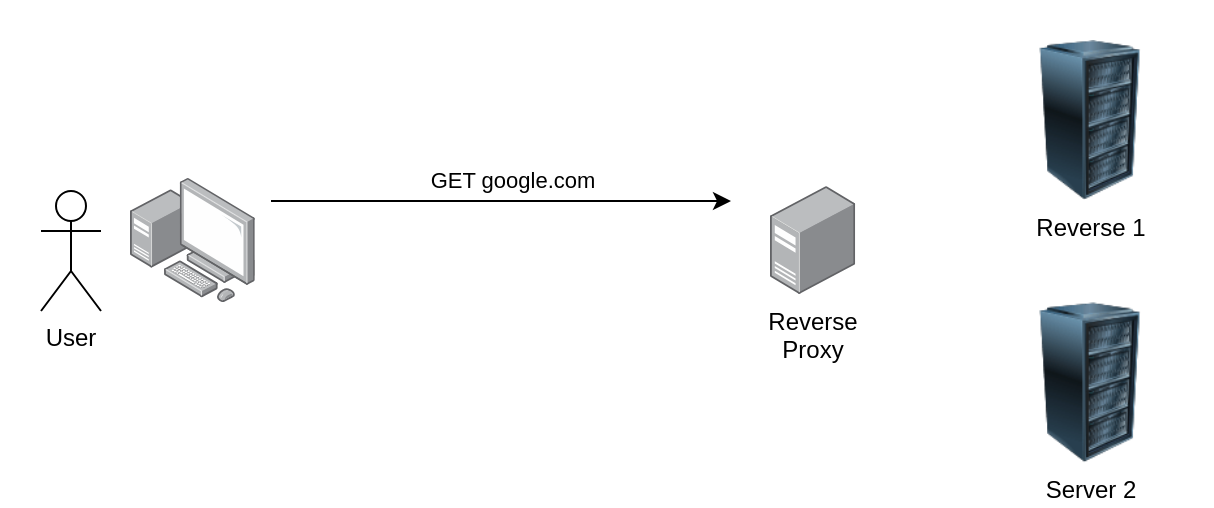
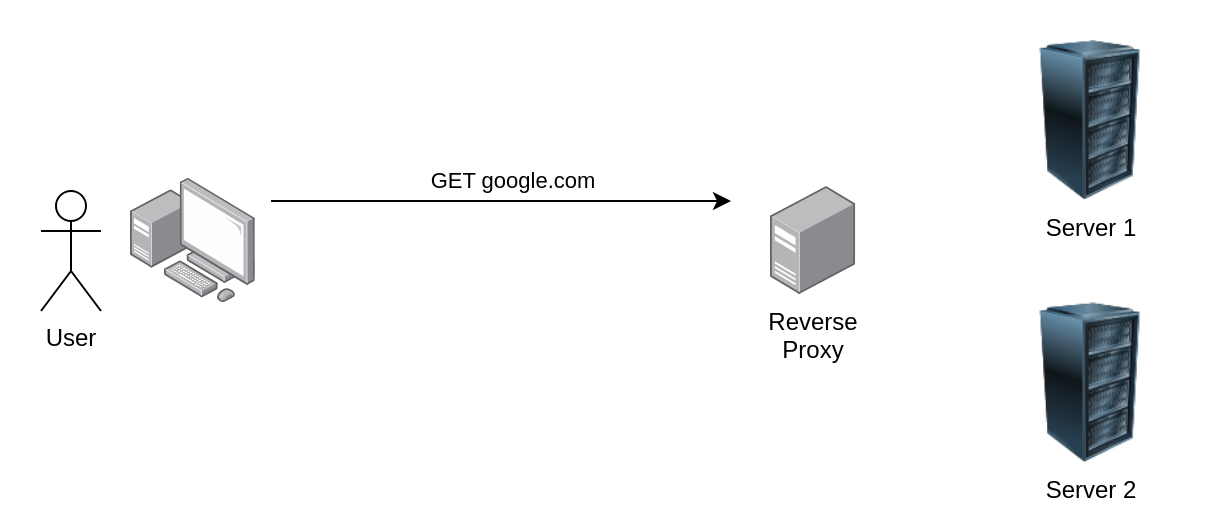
(1092, 229) -> (1092, 229)
